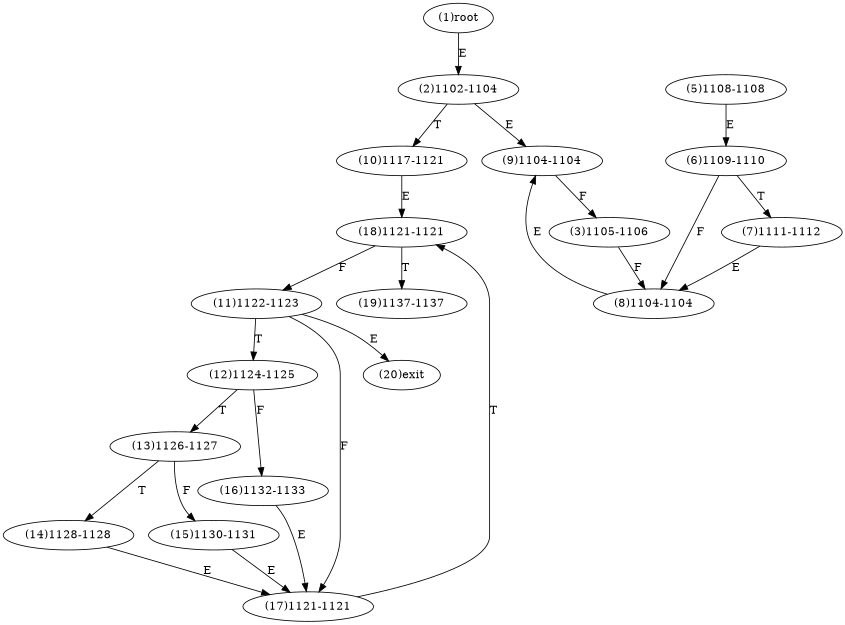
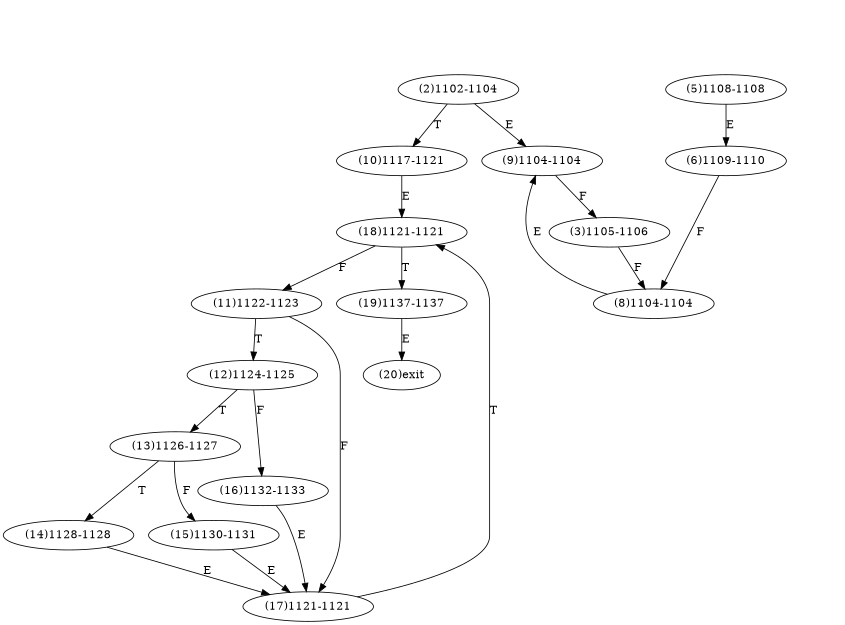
(458, 18) -> none
(782, 232) -> none
(345, 330) -> (402, 335)
